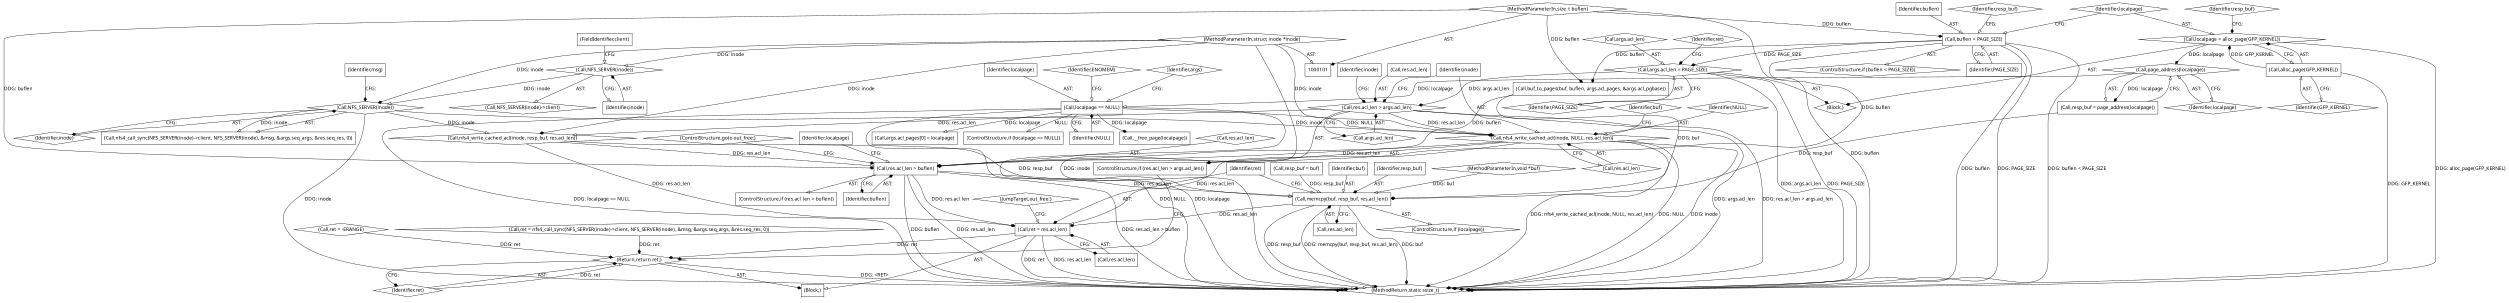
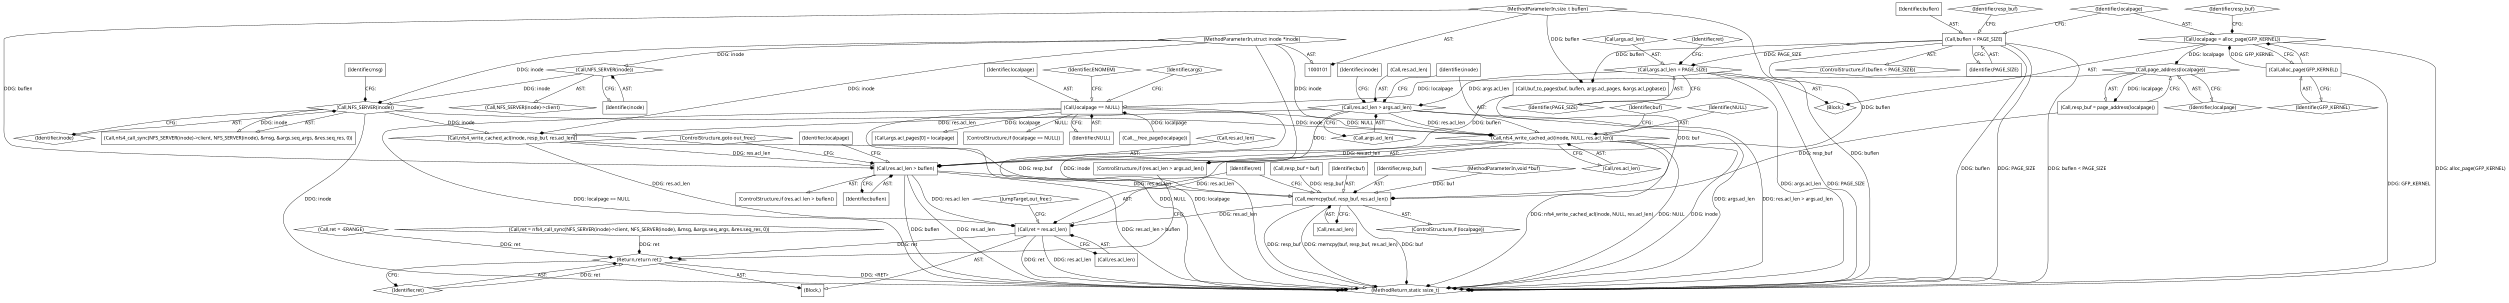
(1766, 22) -> none
(605, 40) -> none
(1109, 124) -> (1141, 117)
(1320, 138) -> (1320, 138)
